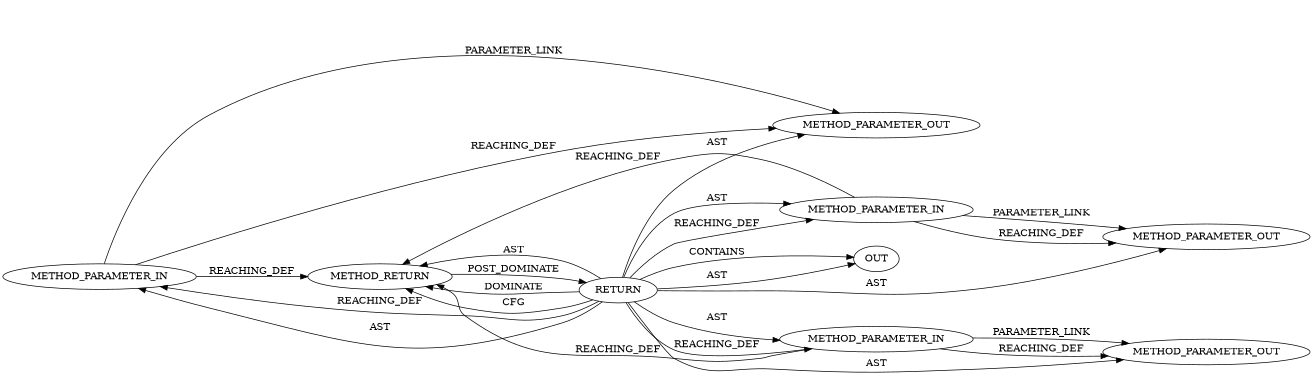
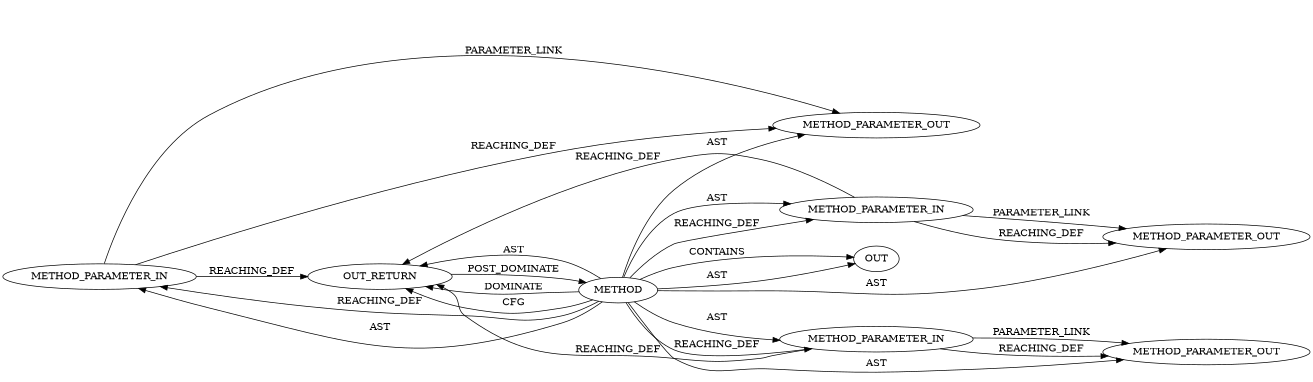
(380, 277) -> (380, 277)
(618, 290) -> (618, 290)
